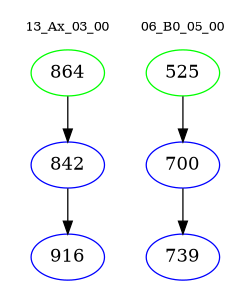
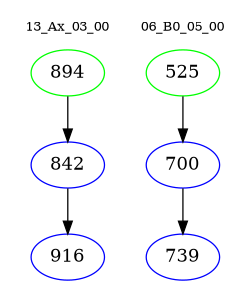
(68, 73) -> (68, 73)
